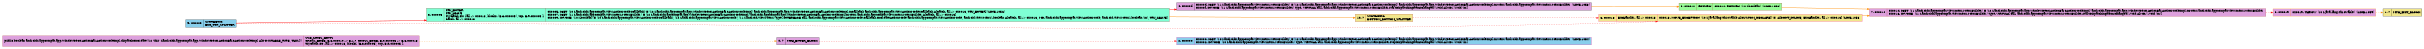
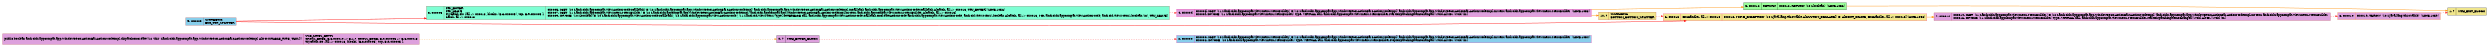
(1384, 6) -> (1384, 13)
(1730, 7) -> (1795, 6)
(1825, 8) -> (2146, 7)
(1172, 10) -> (1172, 13)
(2378, 12) -> (2443, 13)
(1261, 17) -> (1594, 15)
(211, 24) -> (211, 22)
(946, 27) -> (960, 26)
